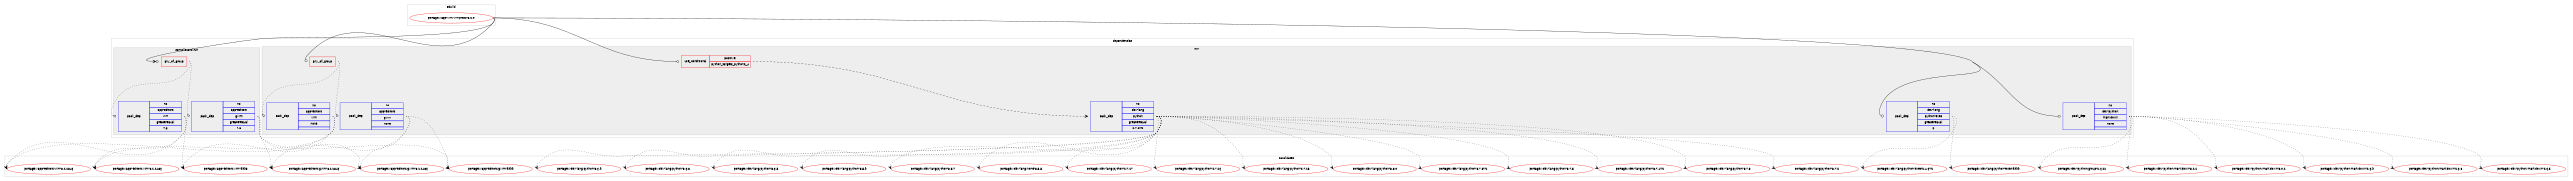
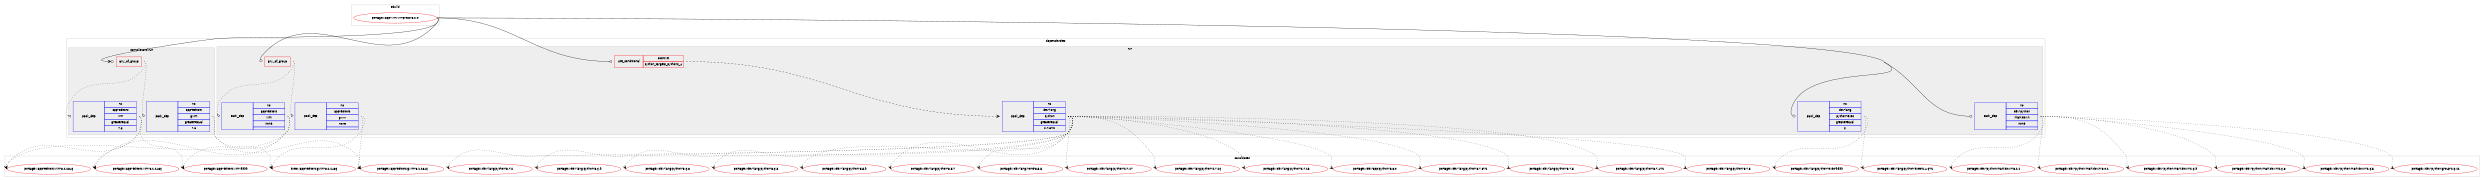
(226, 169) -> (226, 169)
(402, 169) -> (314, 169)
(491, 169) -> none
(1375, 169) -> (1375, 169)
